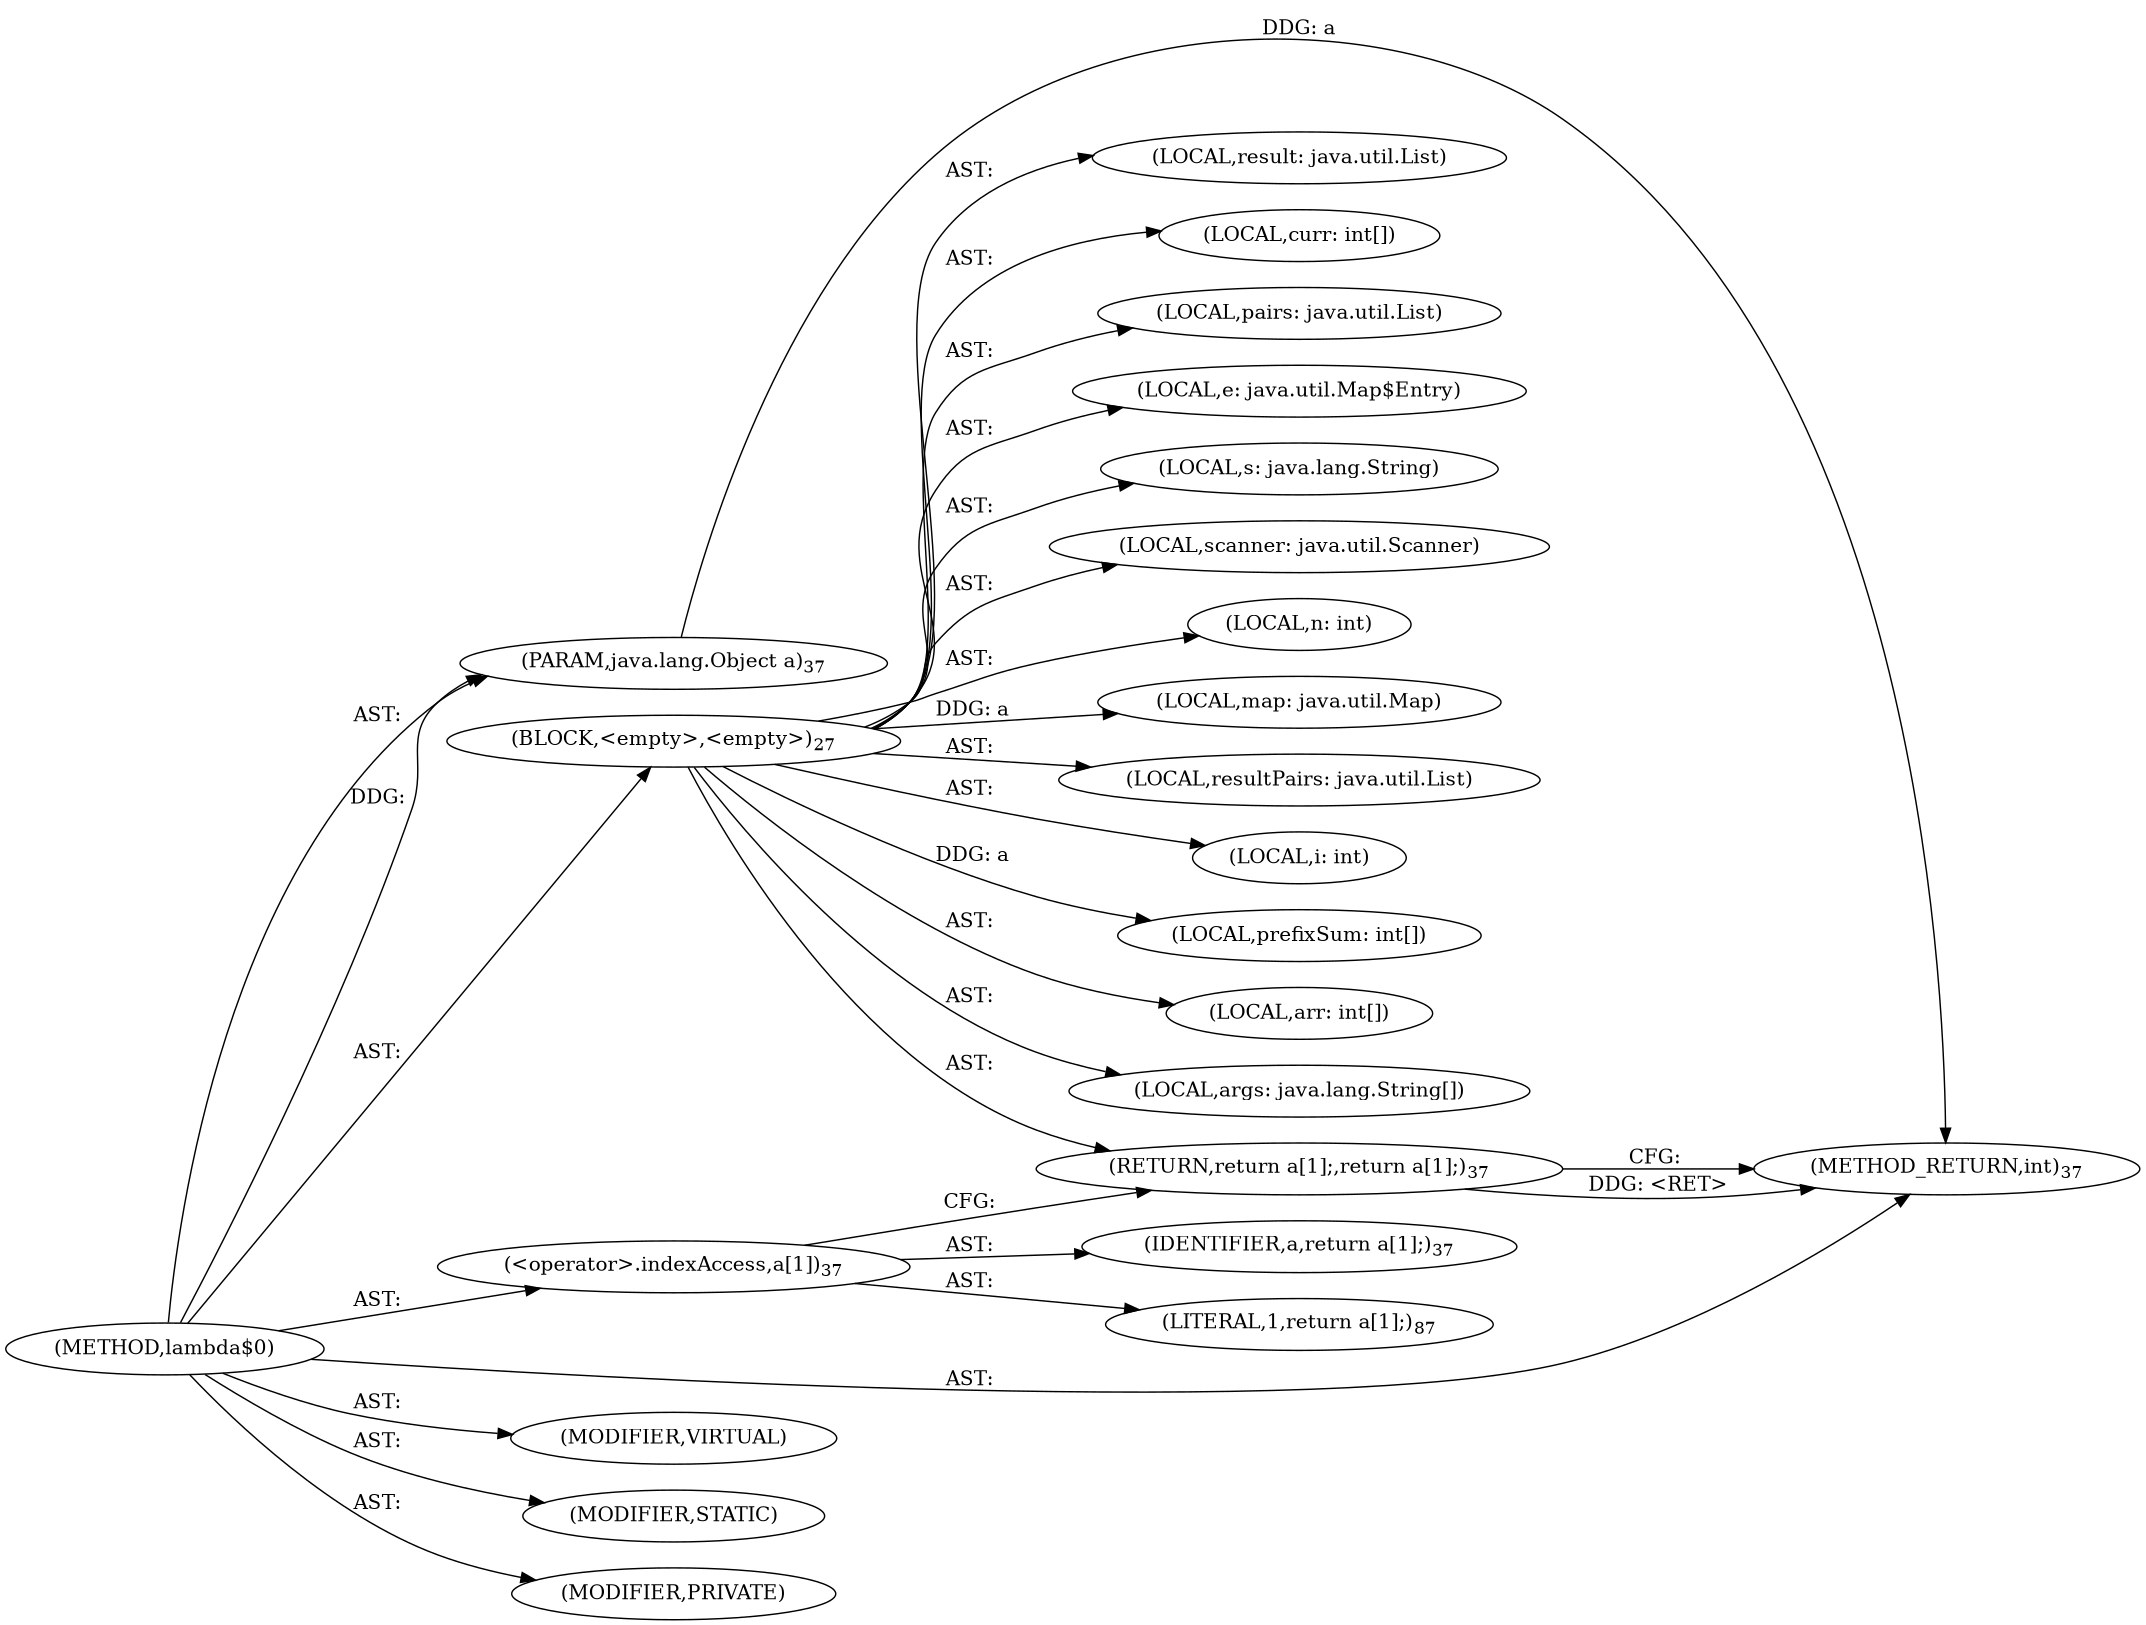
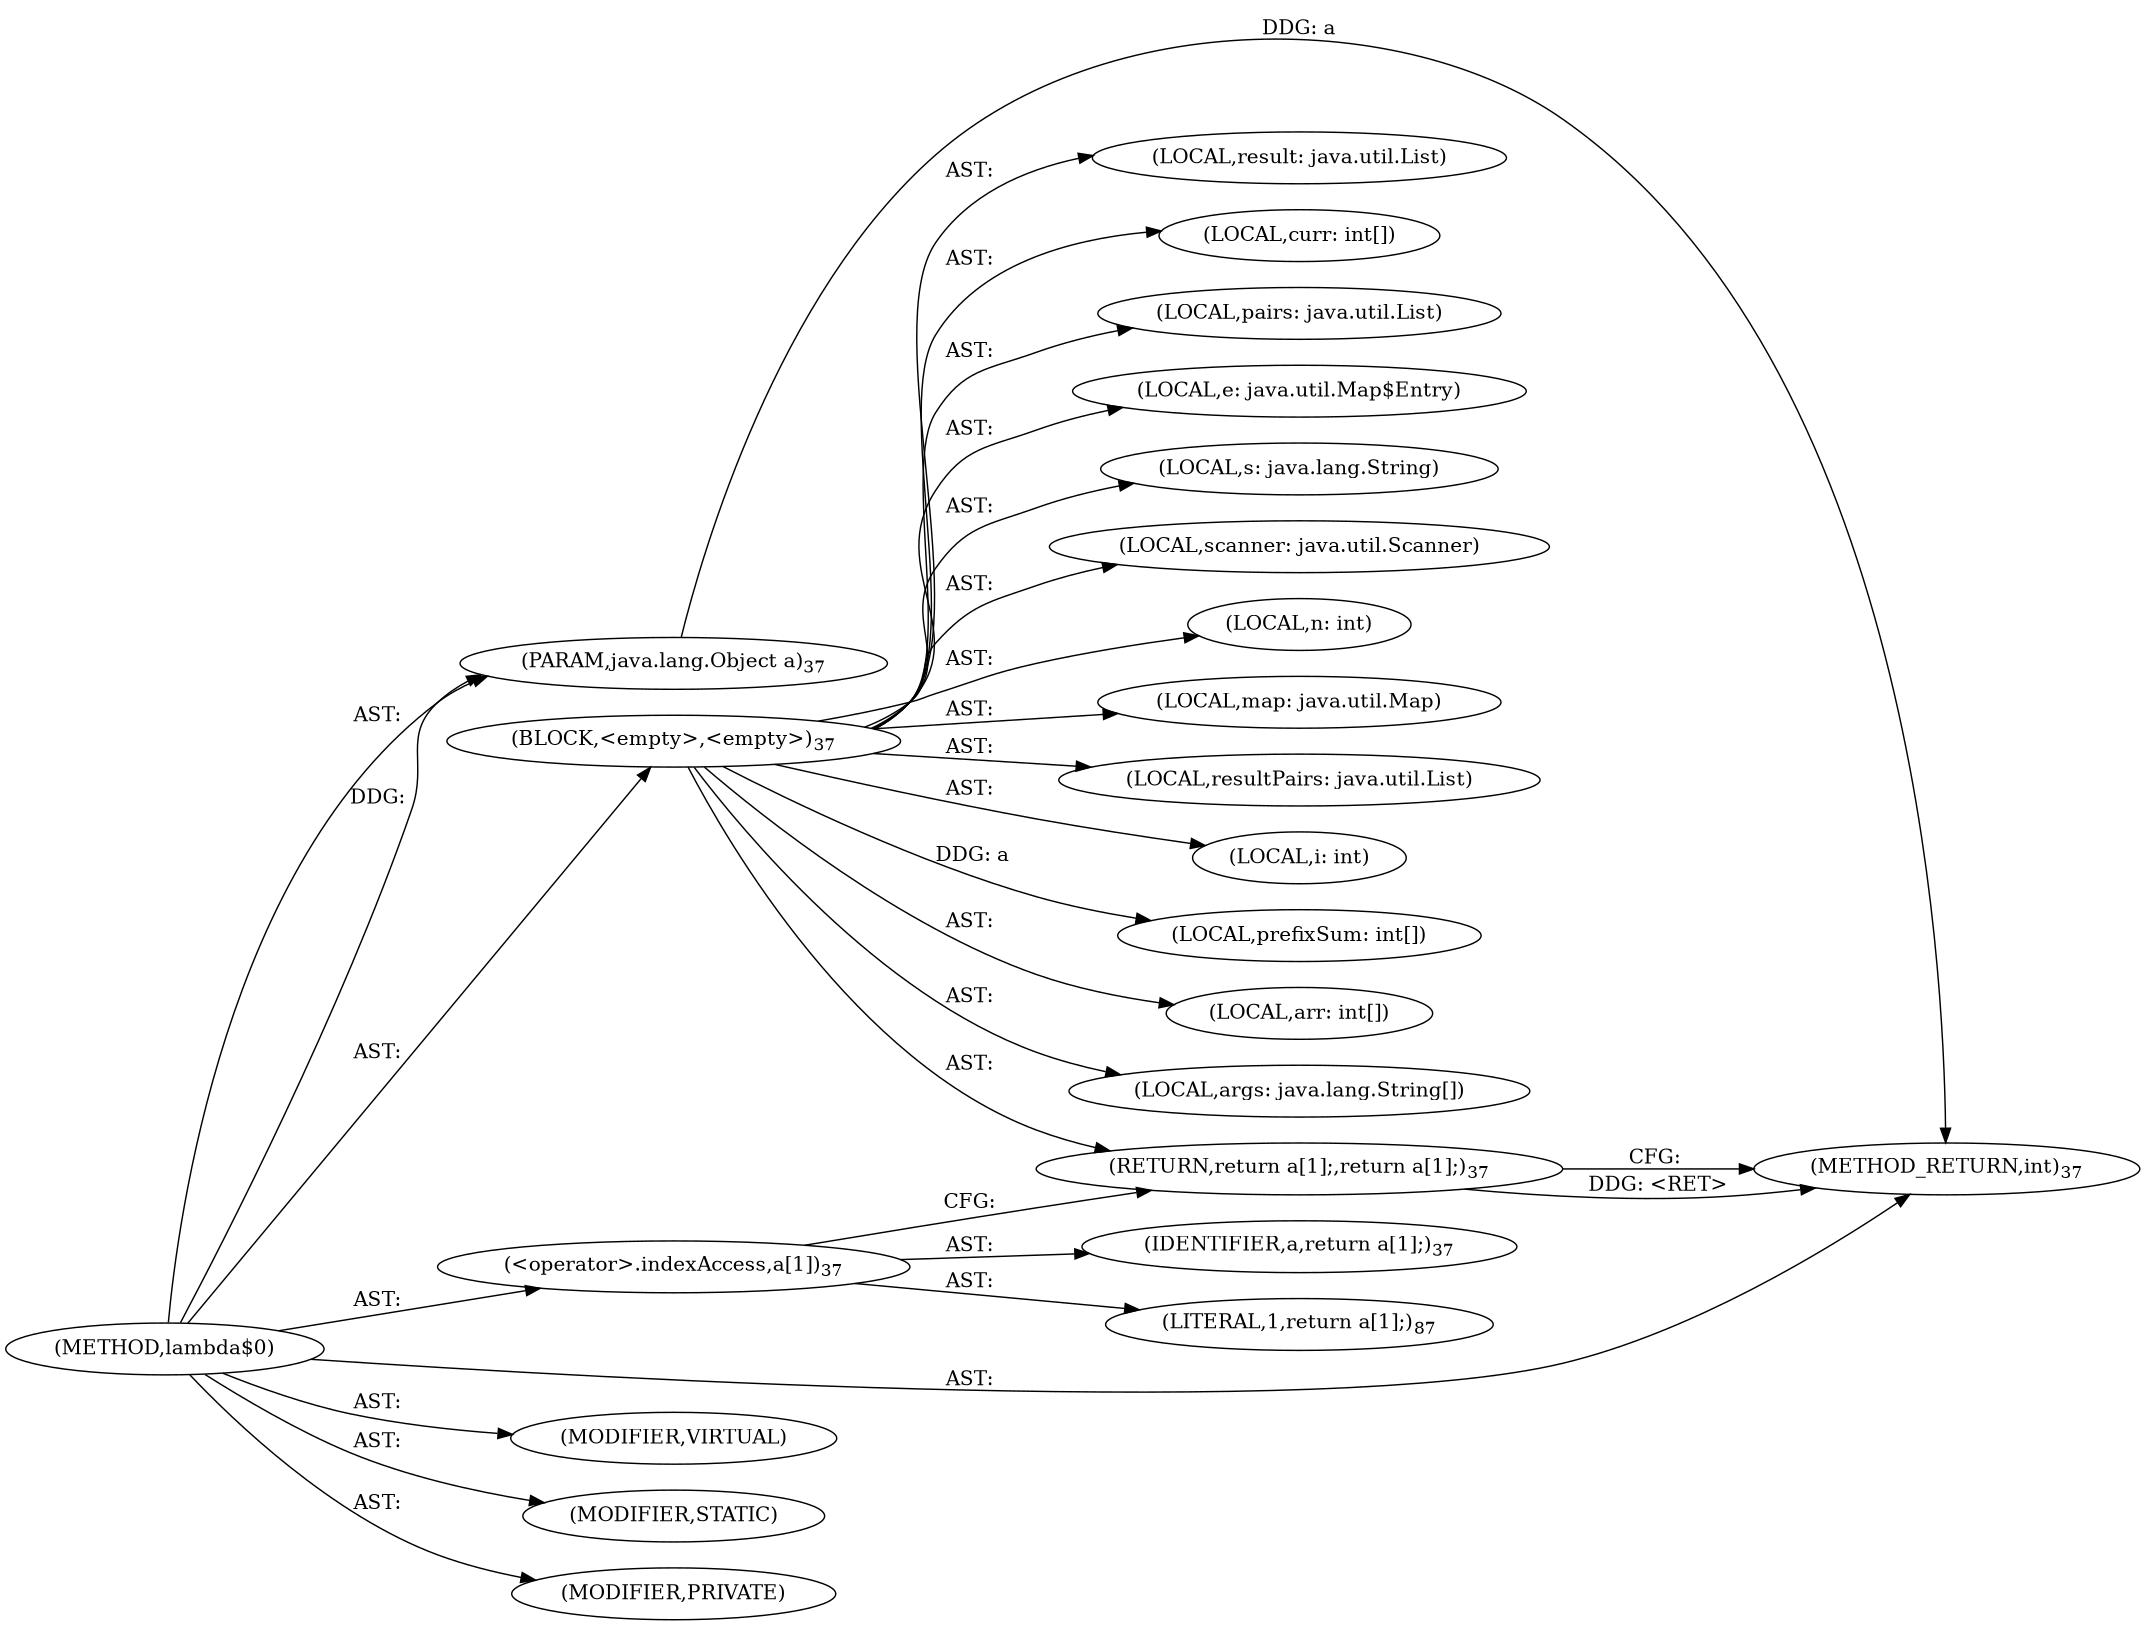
(973, 710) -> (973, 710)
(825, 739) -> (825, 739)
